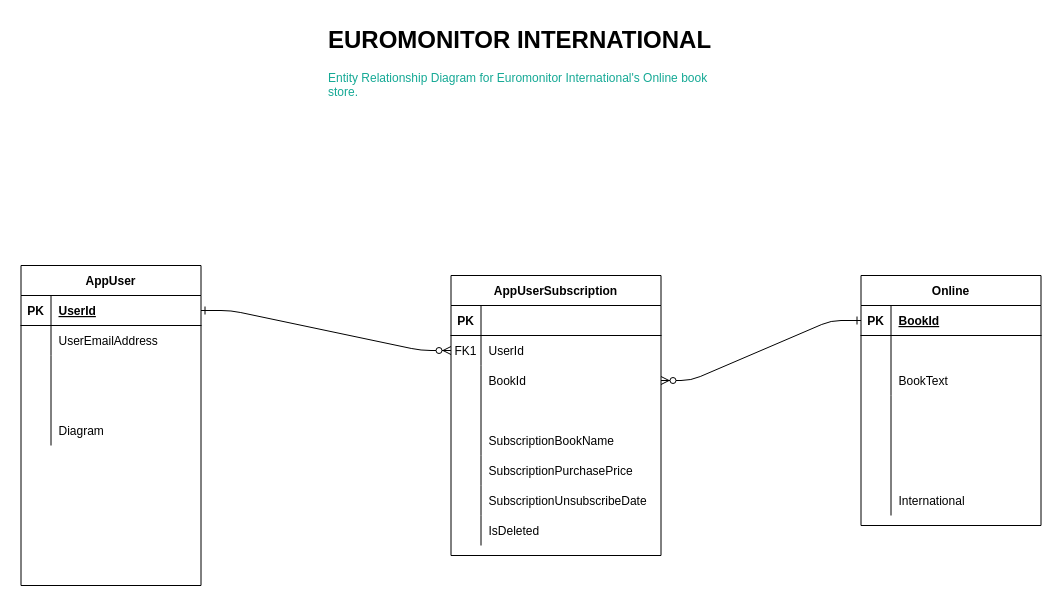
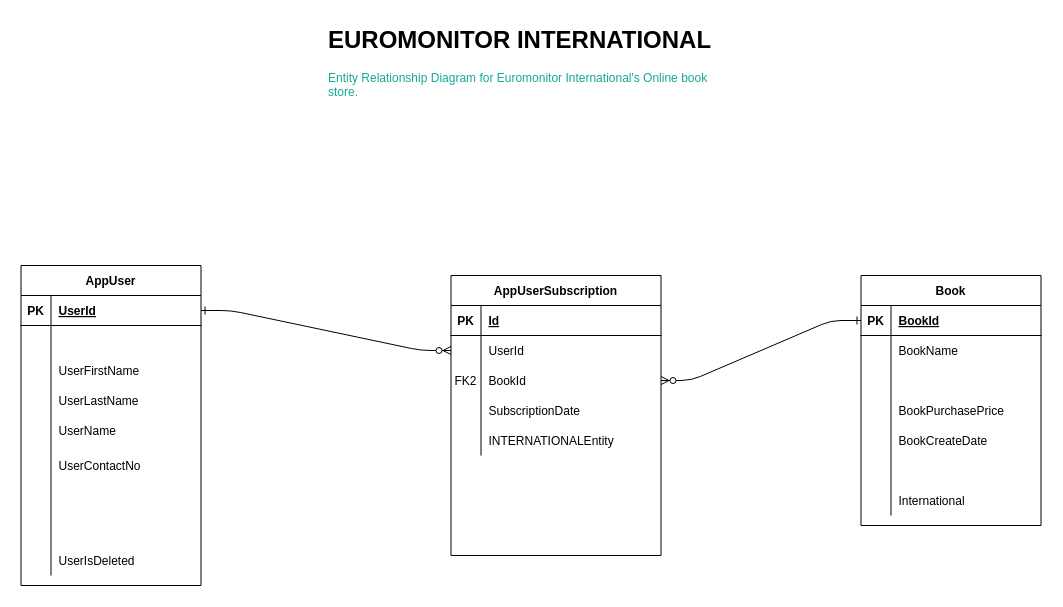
(951, 291) -> (951, 291)
none -> (571, 321)
(126, 341) -> none
(466, 351) -> none
none -> (966, 351)
none -> (126, 371)
none -> (466, 381)
(966, 381) -> none
none -> (126, 401)
none -> (571, 411)
none -> (966, 411)
(80, 431) -> (85, 431)
(553, 441) -> (551, 441)
none -> (966, 441)
none -> (126, 466)
(571, 471) -> none
(571, 501) -> none
(571, 531) -> none
none -> (126, 561)
